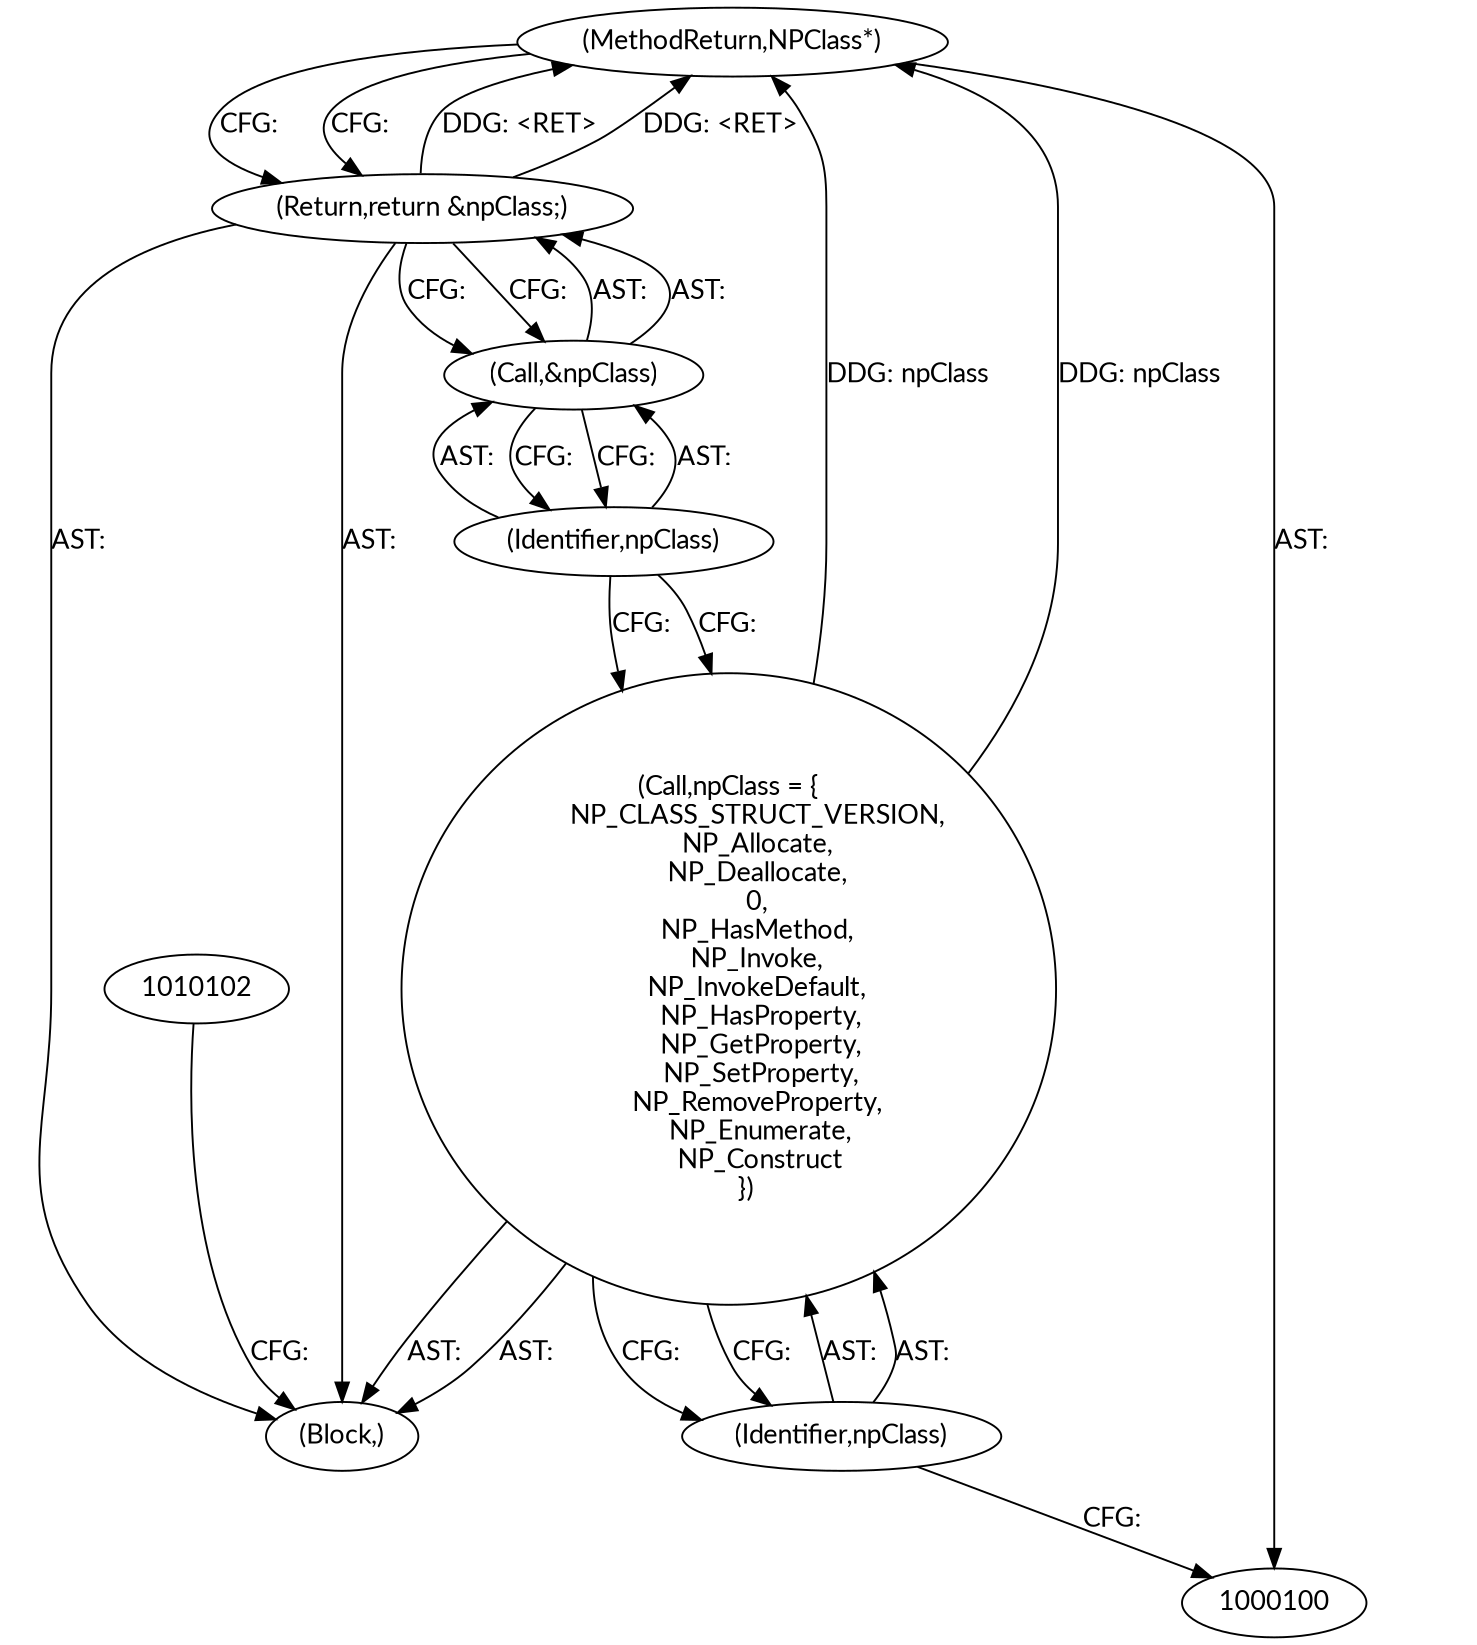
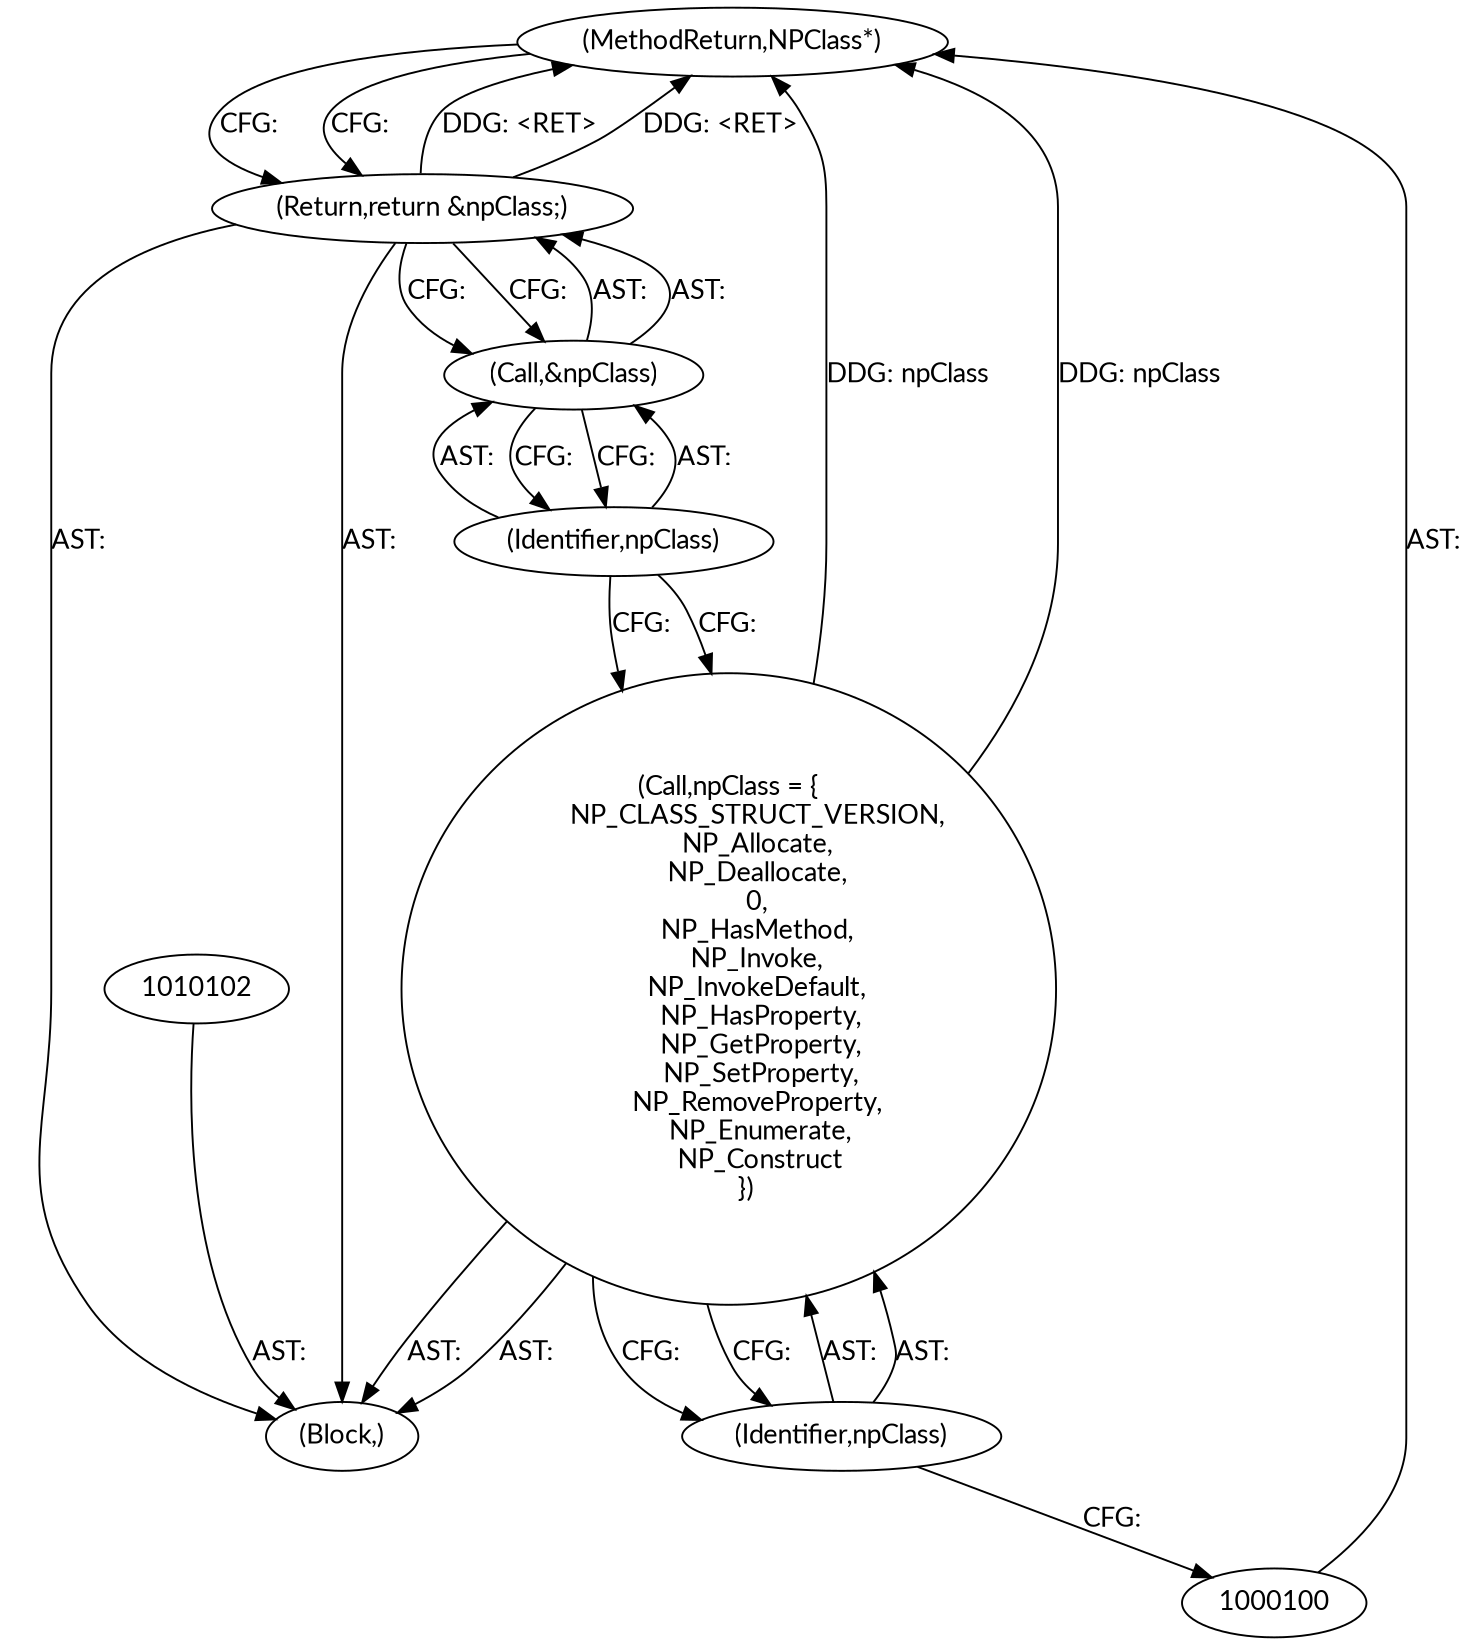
(1274, 671) -> (1406, 656)
(284, 1353) -> (284, 1353)
